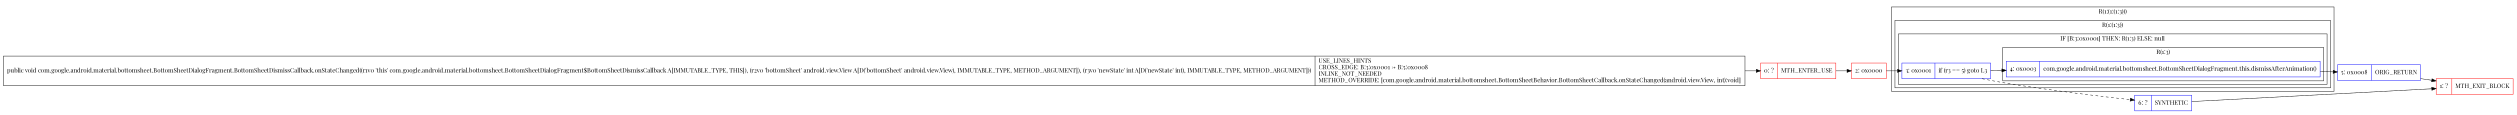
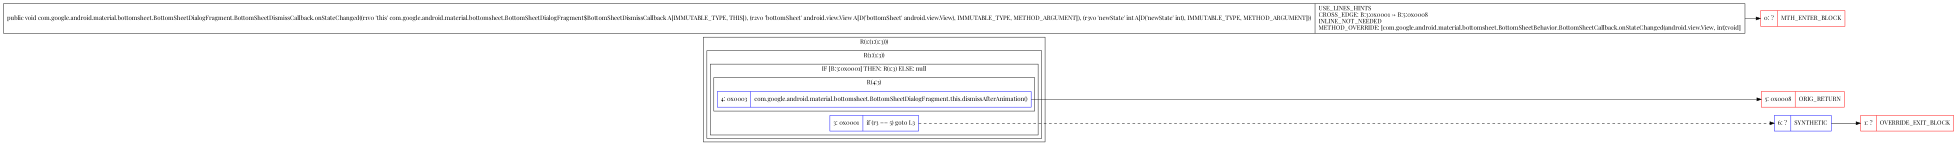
(2163, 52) -> (874, 83)
(1996, 70) -> none
(1807, 71) -> (1811, 18)
(1869, 71) -> none
(2379, 73) -> (1803, 99)
(2426, 79) -> none
(2482, 86) -> (1915, 123)
